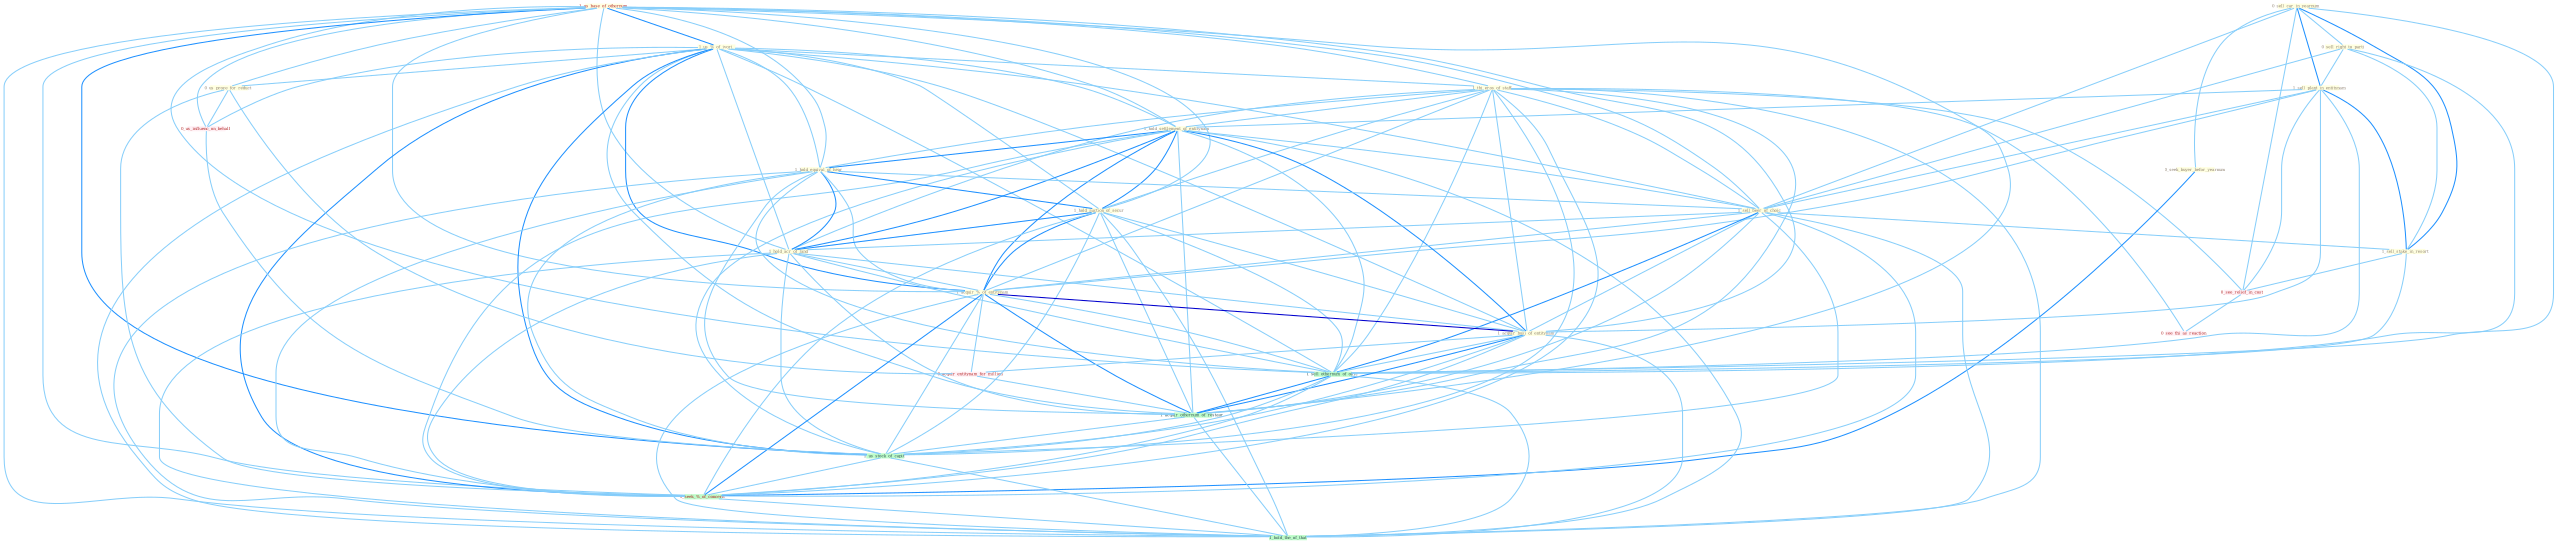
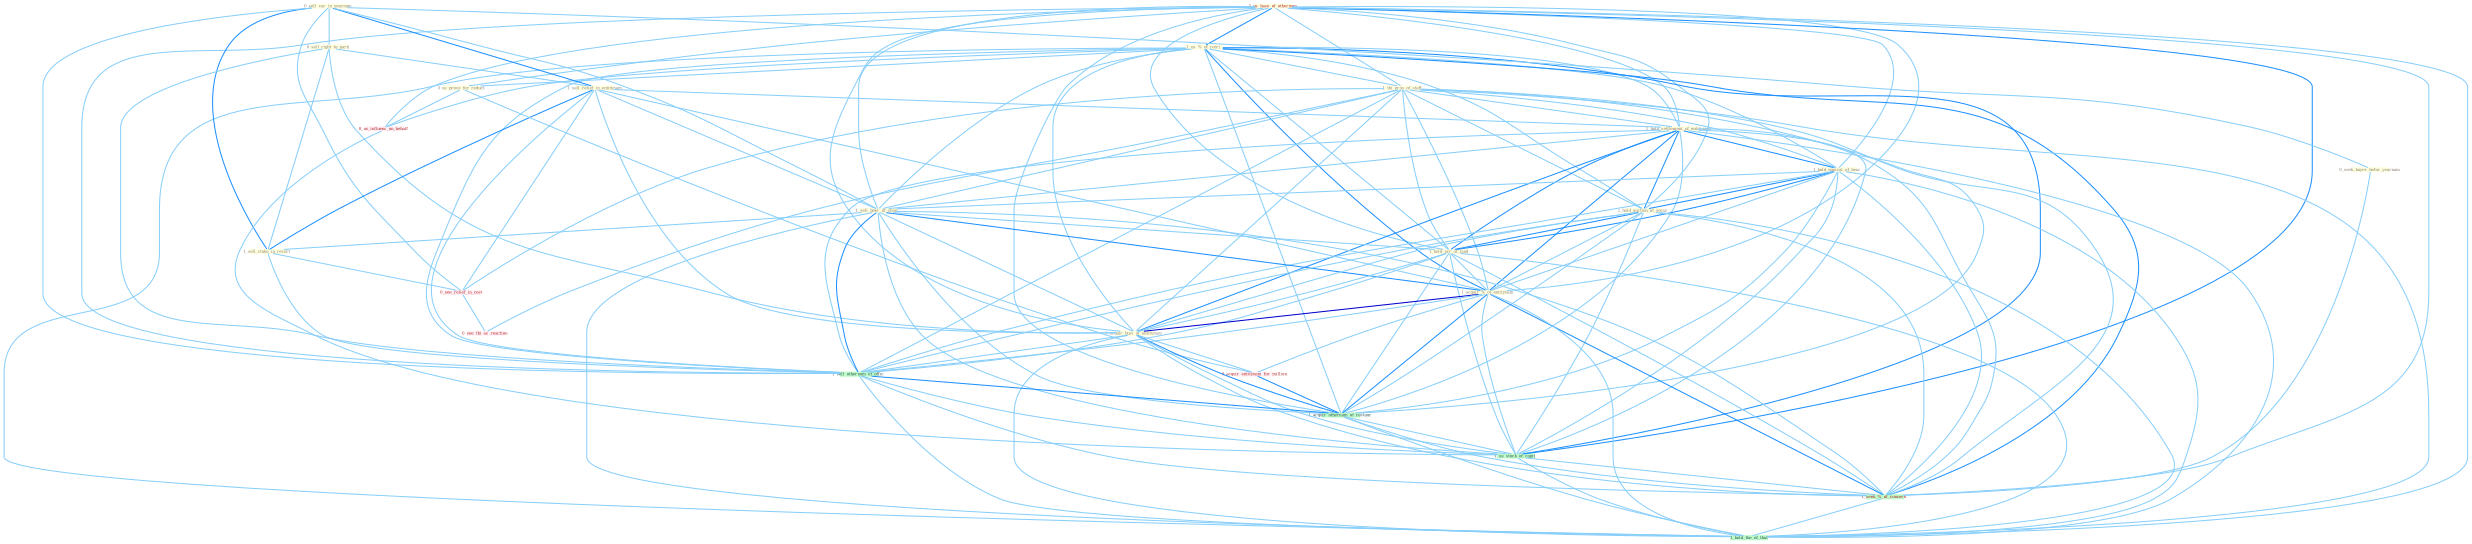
(2320, 88) -> (595, 88)
(2052, 129) -> (673, 284)
(1523, 236) -> (1183, 251)
(1016, 249) -> (1566, 251)
(1082, 395) -> (1296, 394)
(1372, 413) -> none
(205, 444) -> (1602, 475)
(1778, 450) -> (2222, 450)
